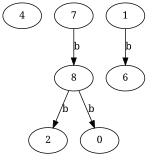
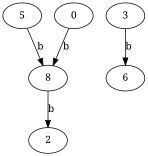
(22, 16) -> none
(74, 16) -> (22, 16)
(125, 16) -> (125, 16)
(85, 106) -> (62, 44)
